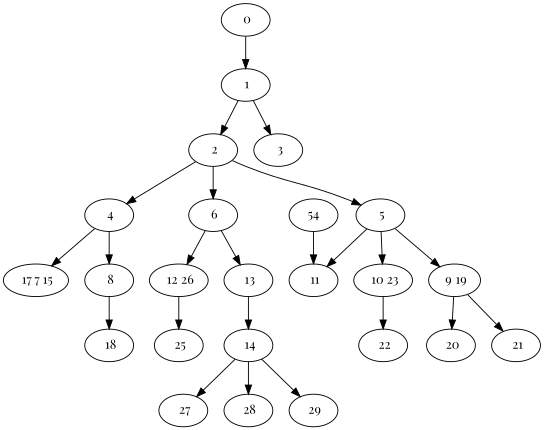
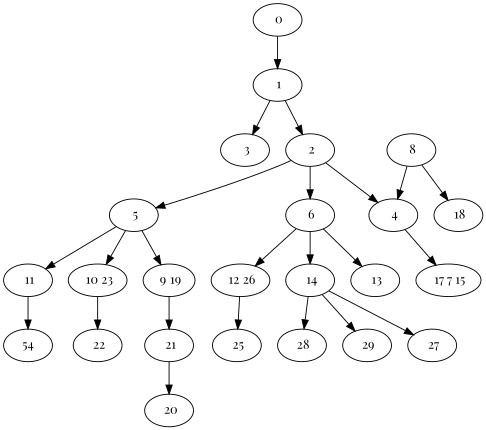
(109, 243) -> (404, 178)
(314, 243) -> (28, 308)
(248, 308) -> (310, 243)
(453, 308) -> (169, 374)
